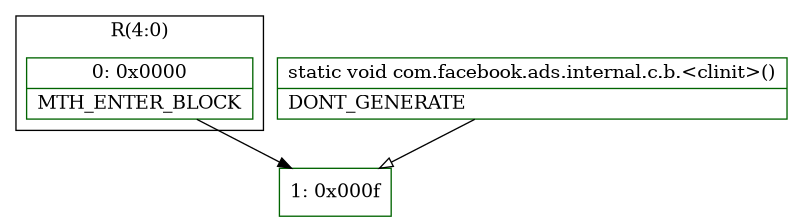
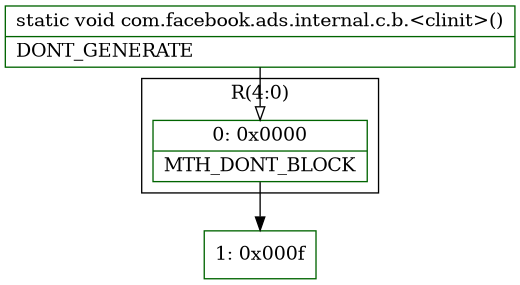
(140, 103) -> (260, 166)
(433, 141) -> (260, 87)
